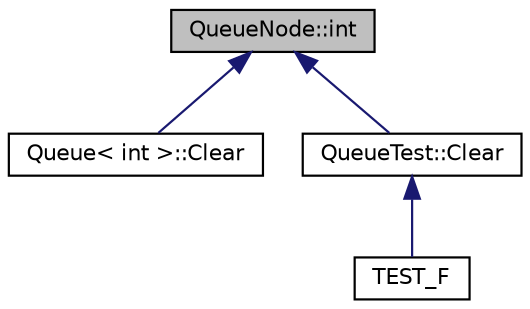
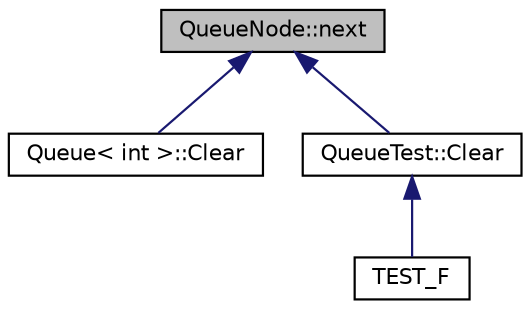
(273, 31) -> (273, 31)
